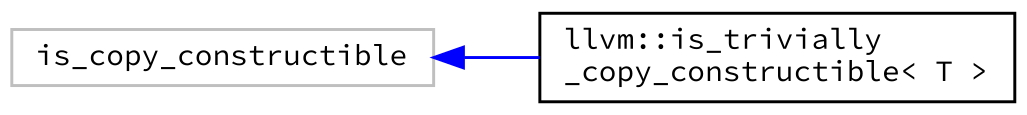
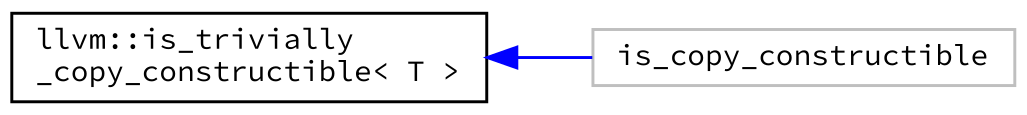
(502, 58) -> (555, 58)
